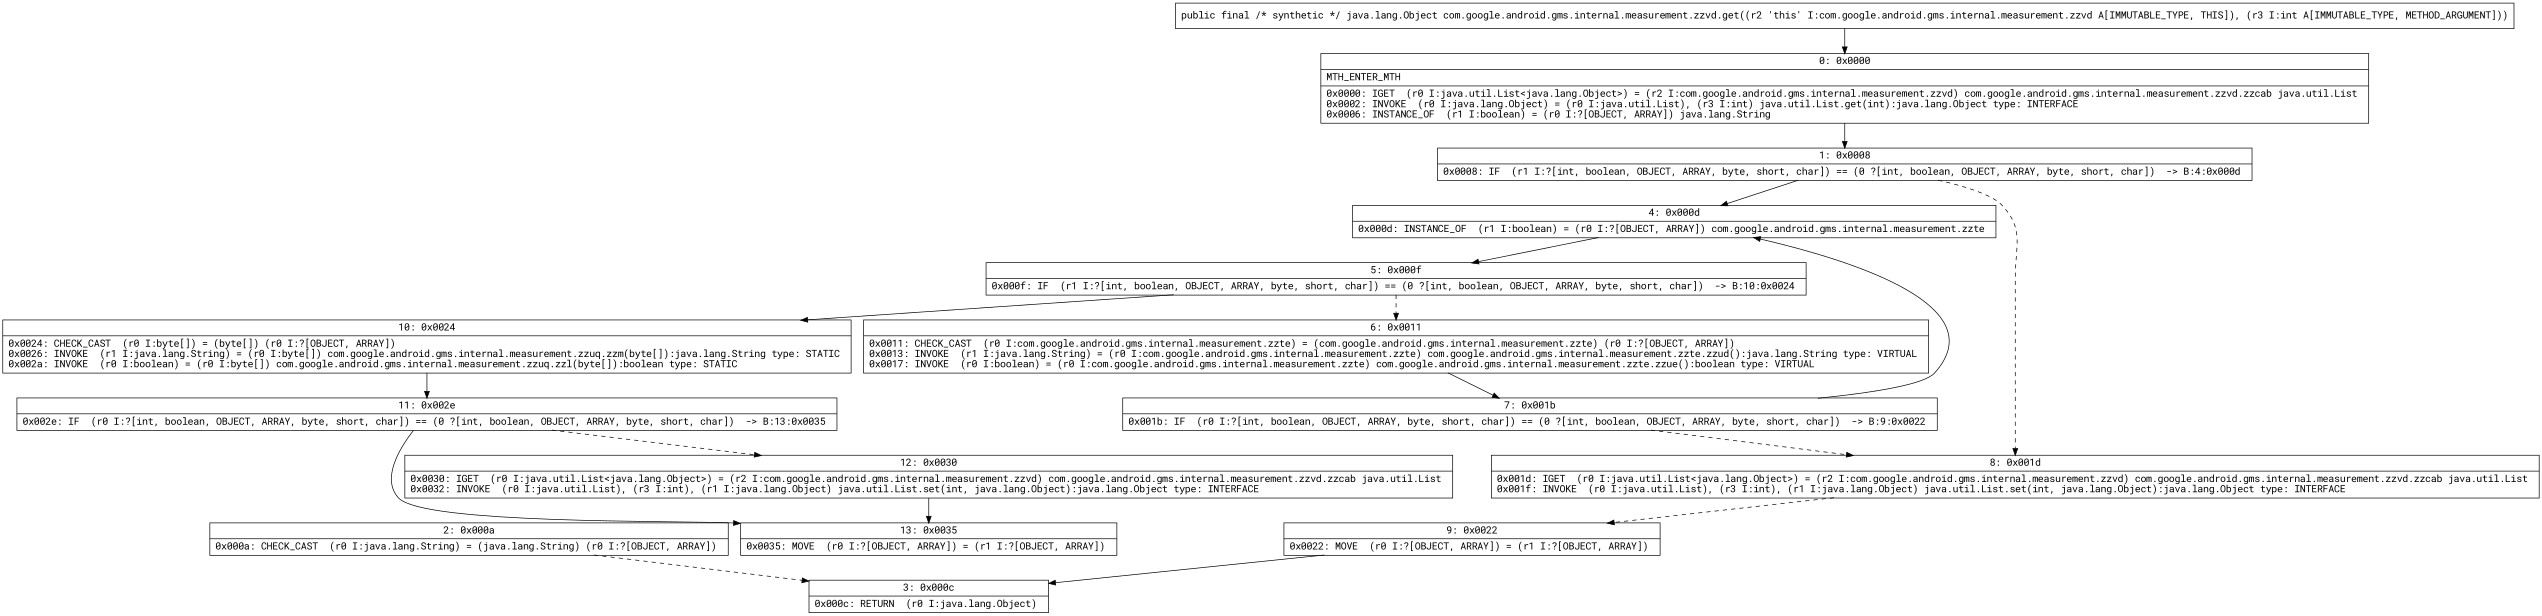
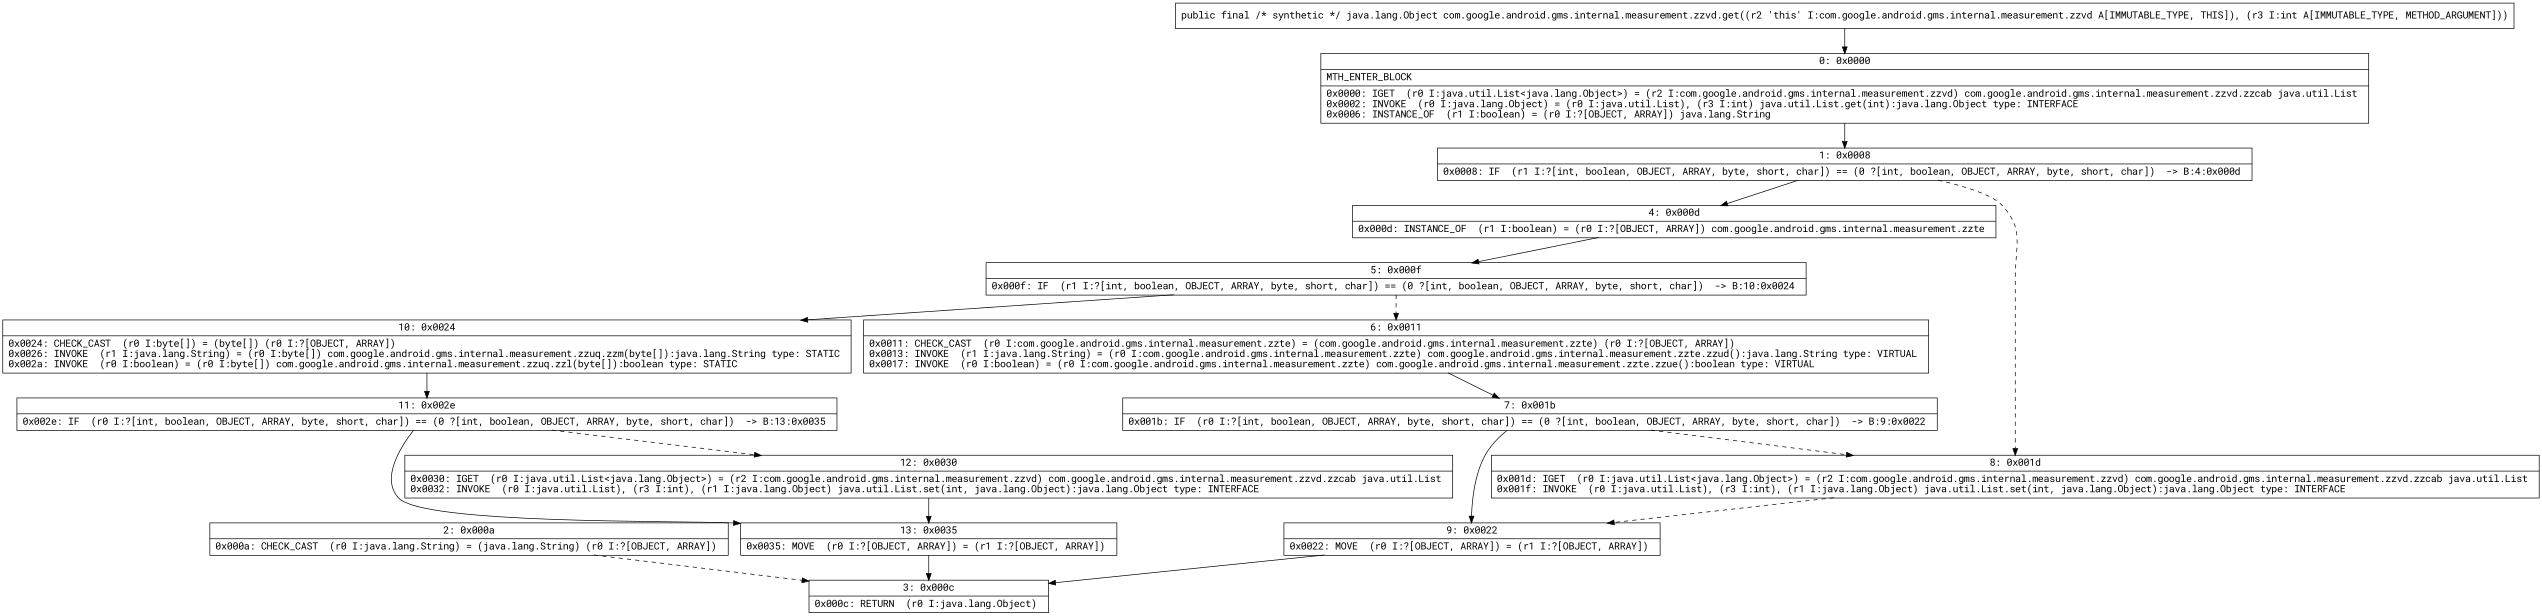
(1364, 77) -> (1369, 77)
(1934, 311) -> (1479, 469)
none -> (929, 564)
